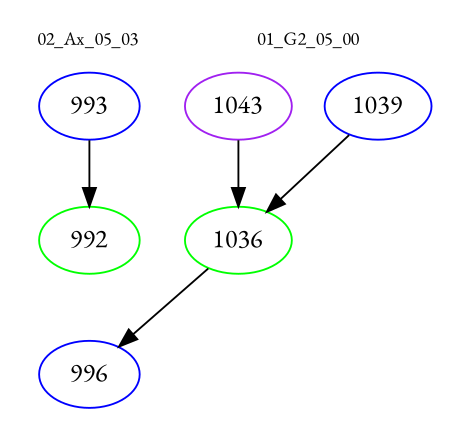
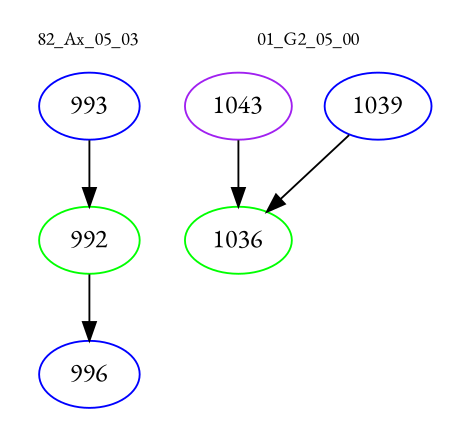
(88, 40) -> (88, 40)
(171, 301) -> (89, 298)
